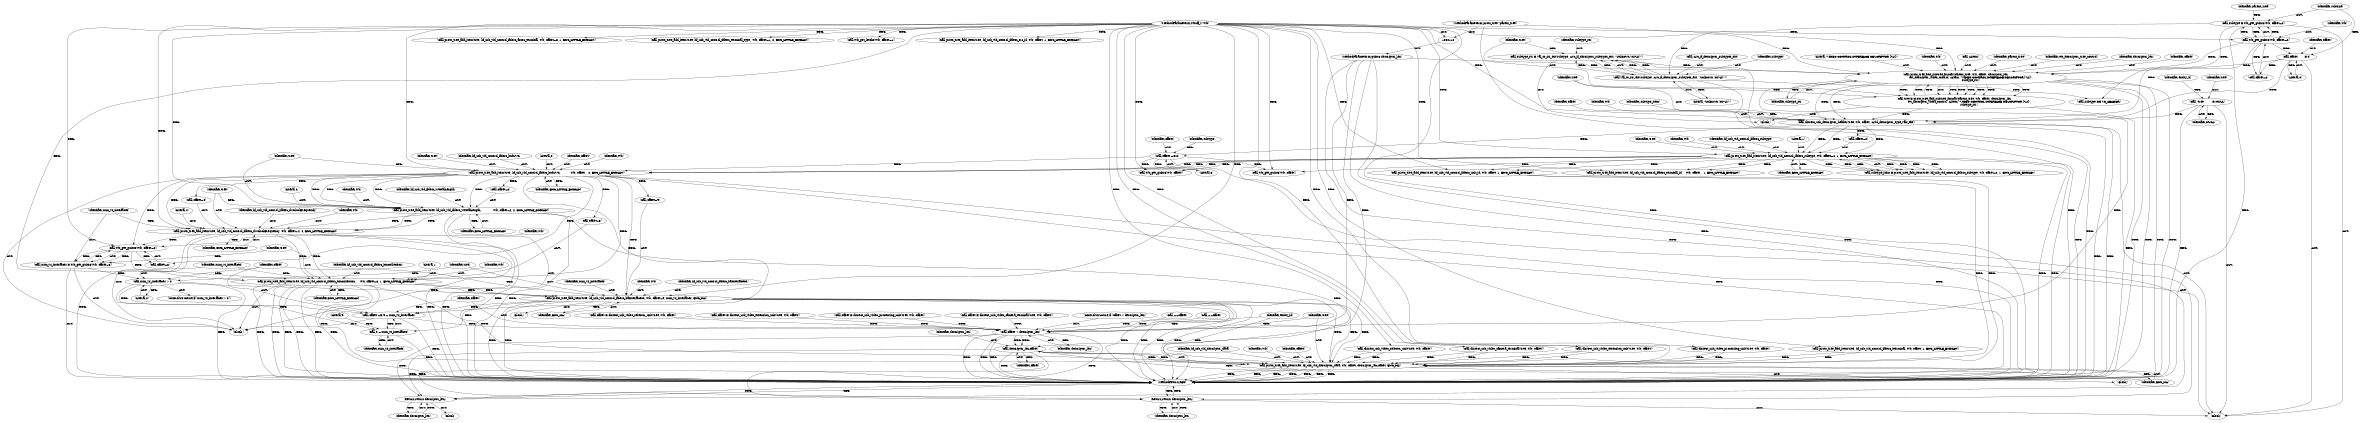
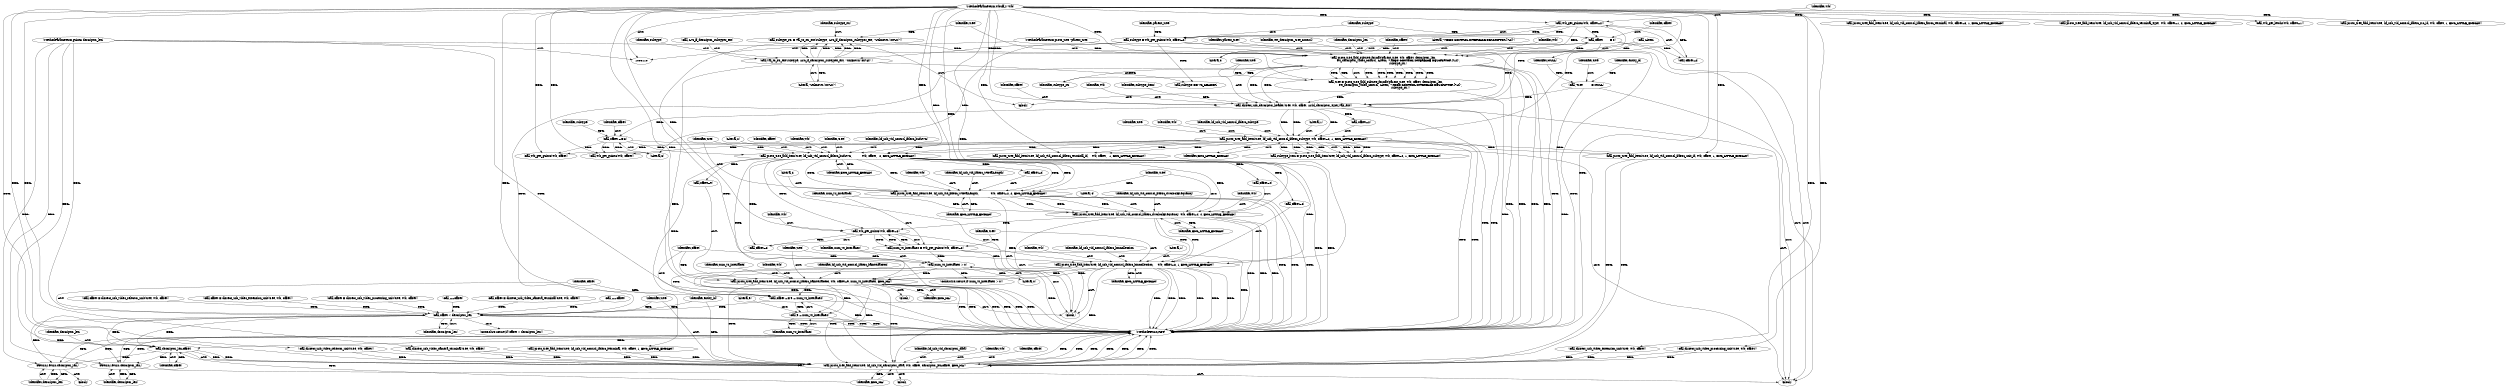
(2252, 32) -> (907, 129)
(1415, 48) -> (386, 44)
(2208, 111) -> (1615, 49)
(2203, 114) -> (1560, 73)
(183, 290) -> (965, 273)
(70, 324) -> (1245, 290)
(370, 324) -> (785, 307)
(1068, 324) -> (481, 323)
(1036, 378) -> (665, 339)
